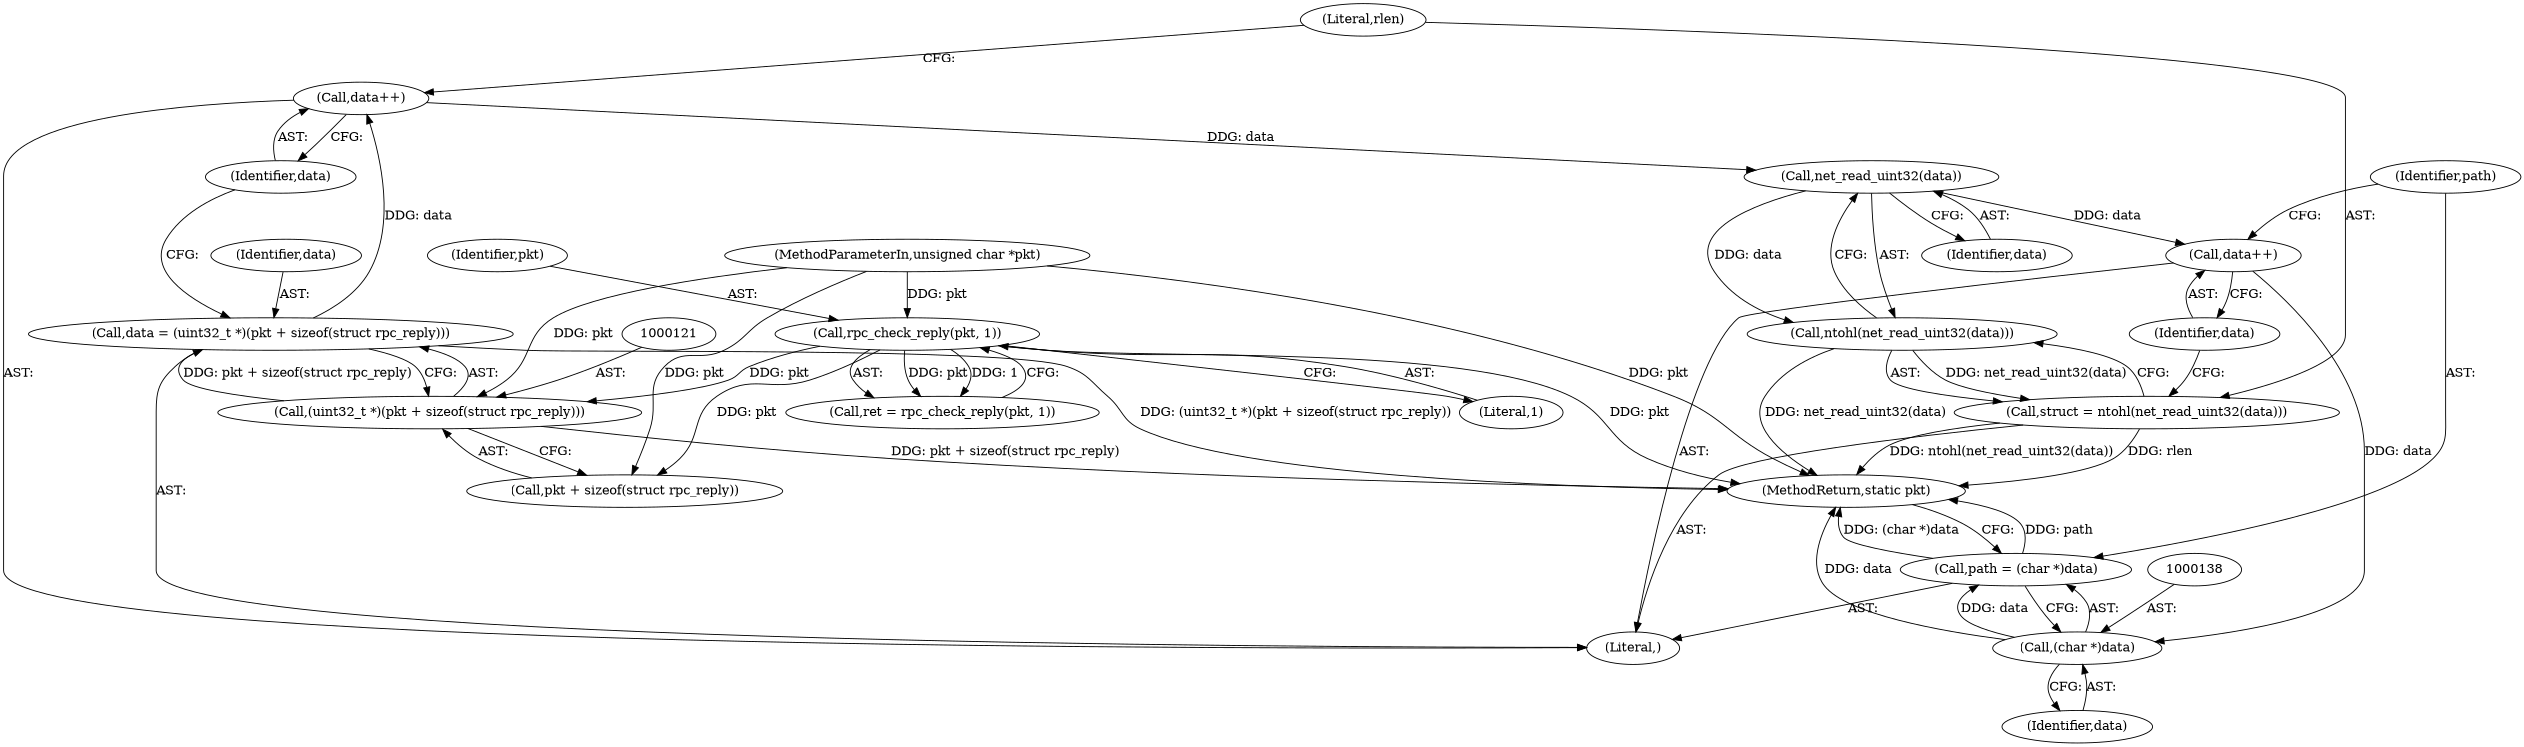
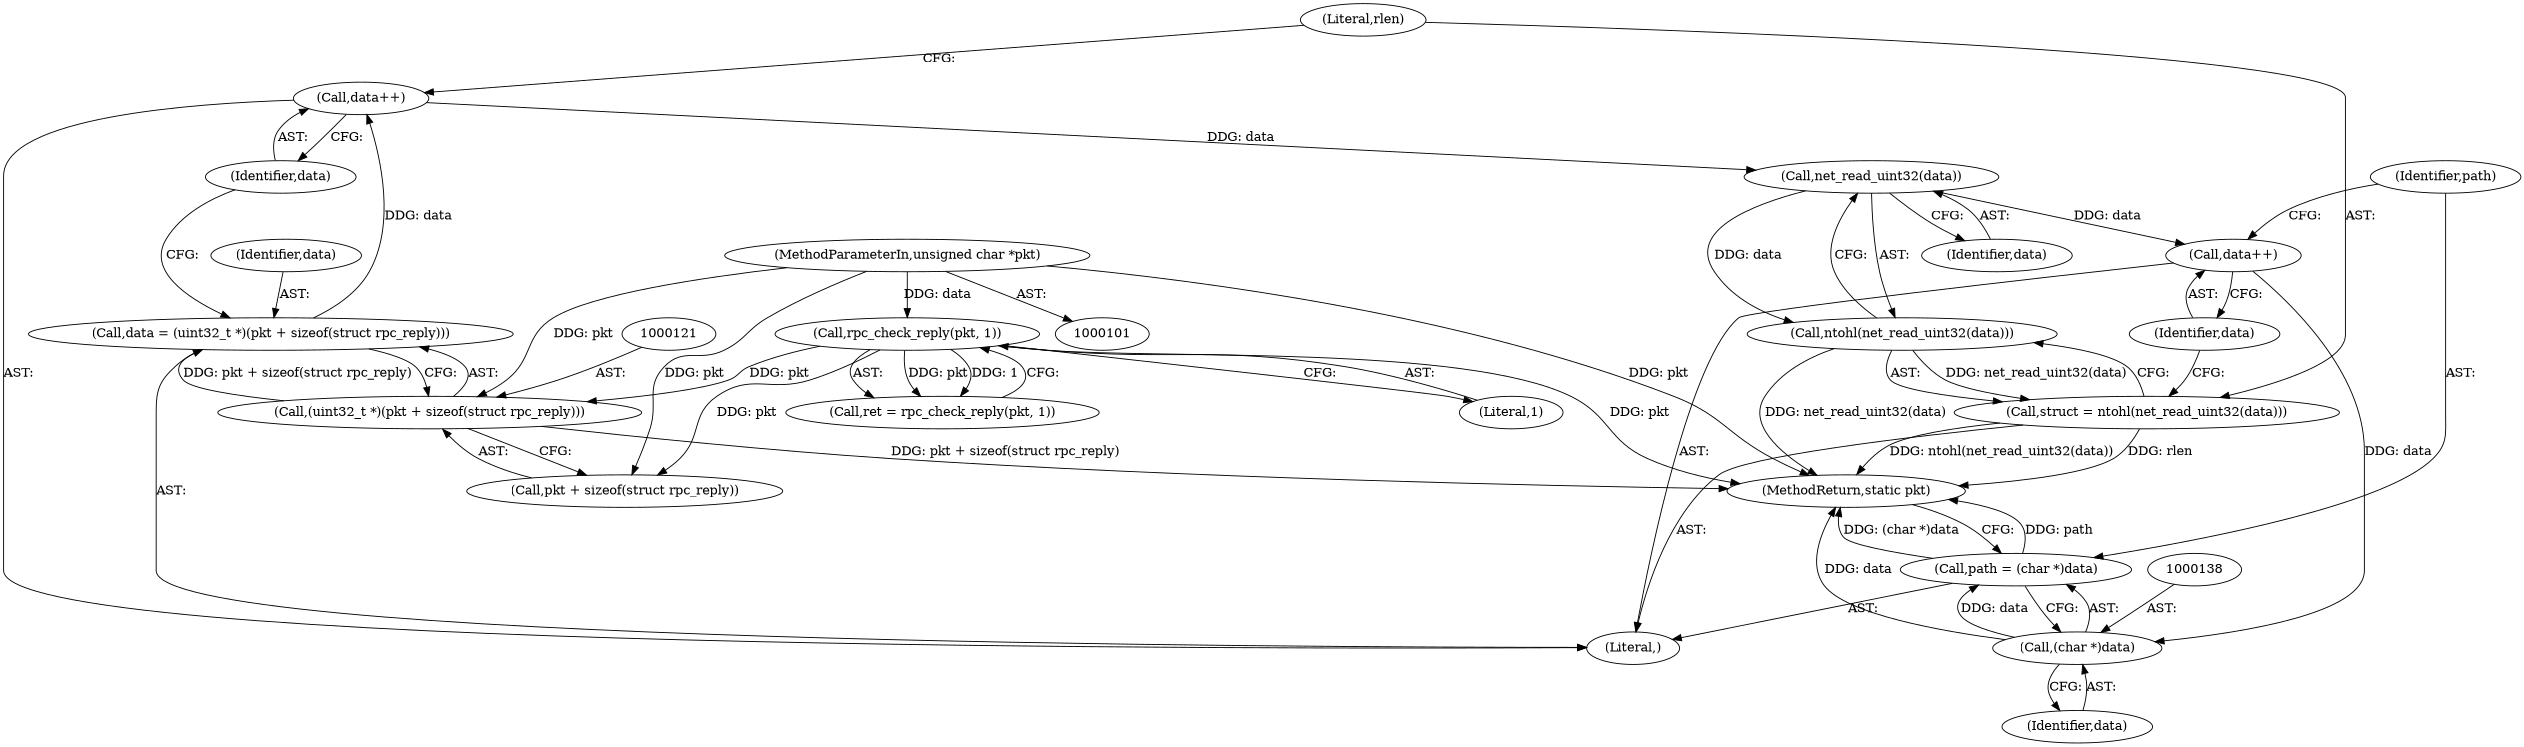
(497, 255) -> none
(938, 295) -> (938, 295)
none -> (1102, 334)
(1089, 379) -> none
